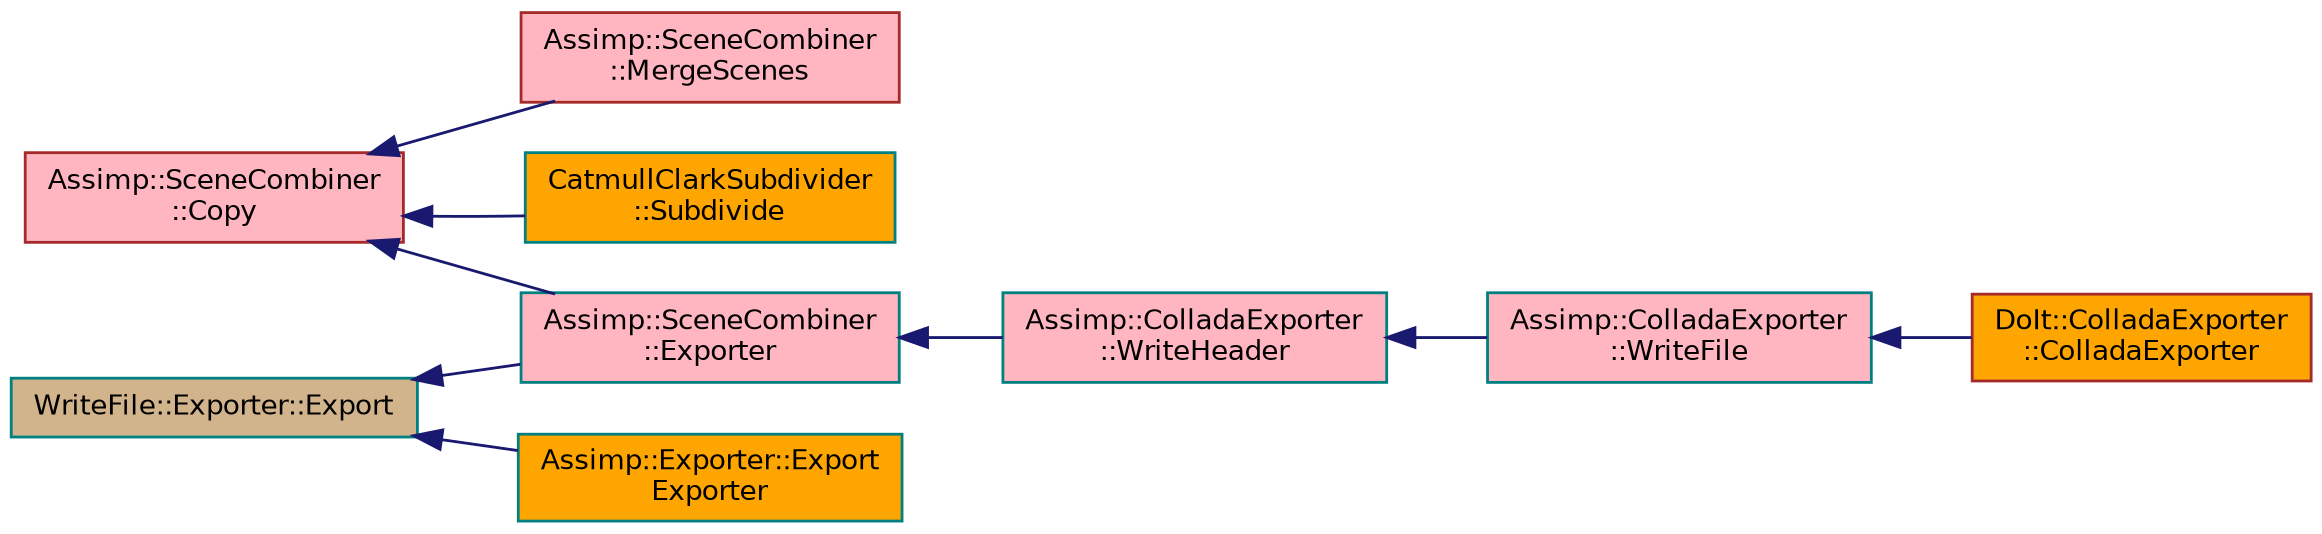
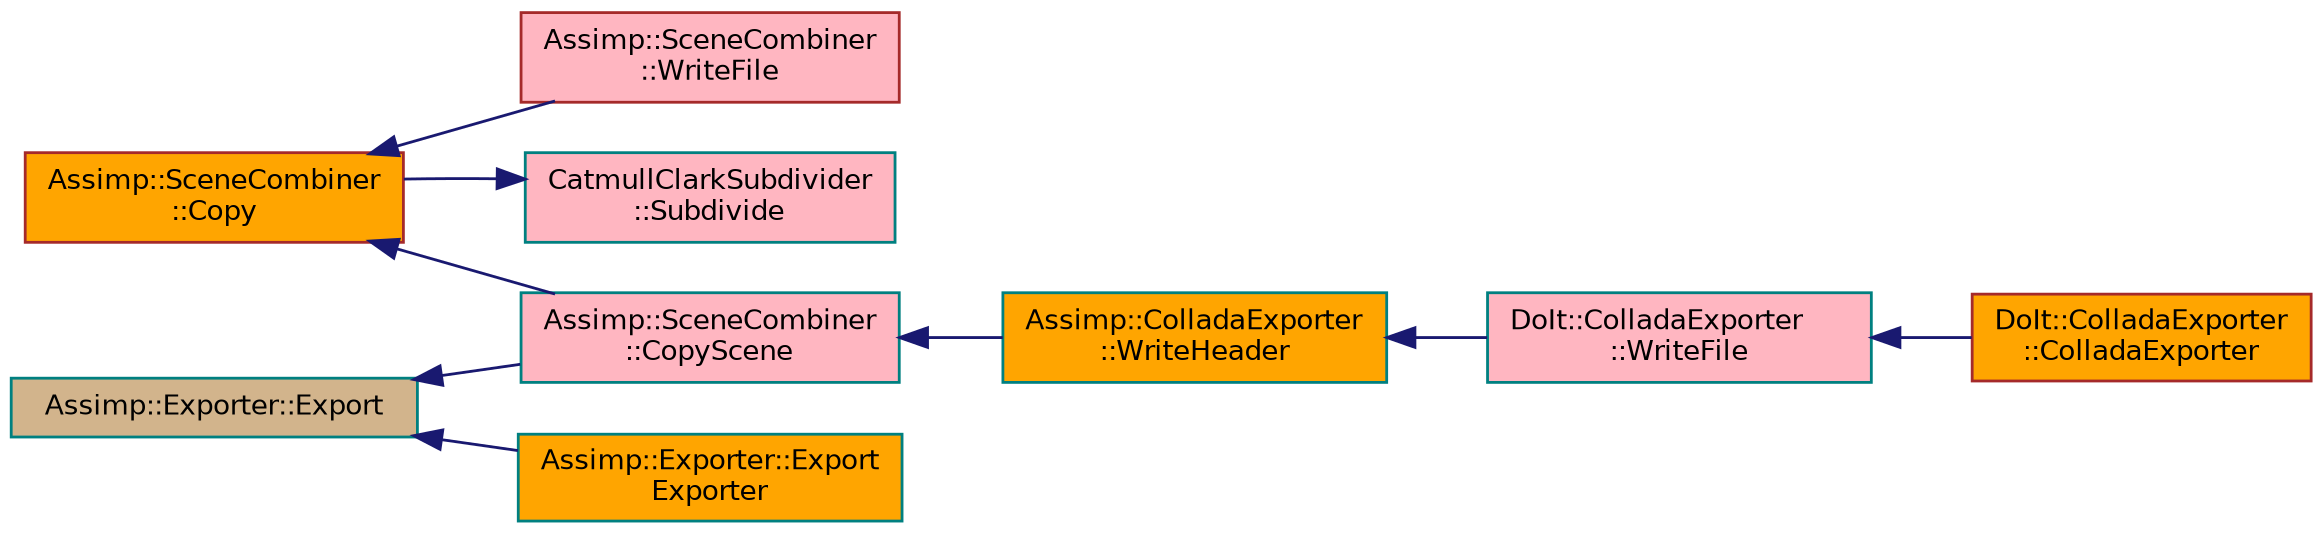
(710, 57) -> (710, 57)
(214, 197) -> (214, 197)
(710, 197) -> (710, 197)
(479, 216) -> (450, 179)
(710, 338) -> (710, 338)
(1195, 338) -> (1195, 338)
(1679, 338) -> (1679, 338)
(214, 408) -> (214, 408)
